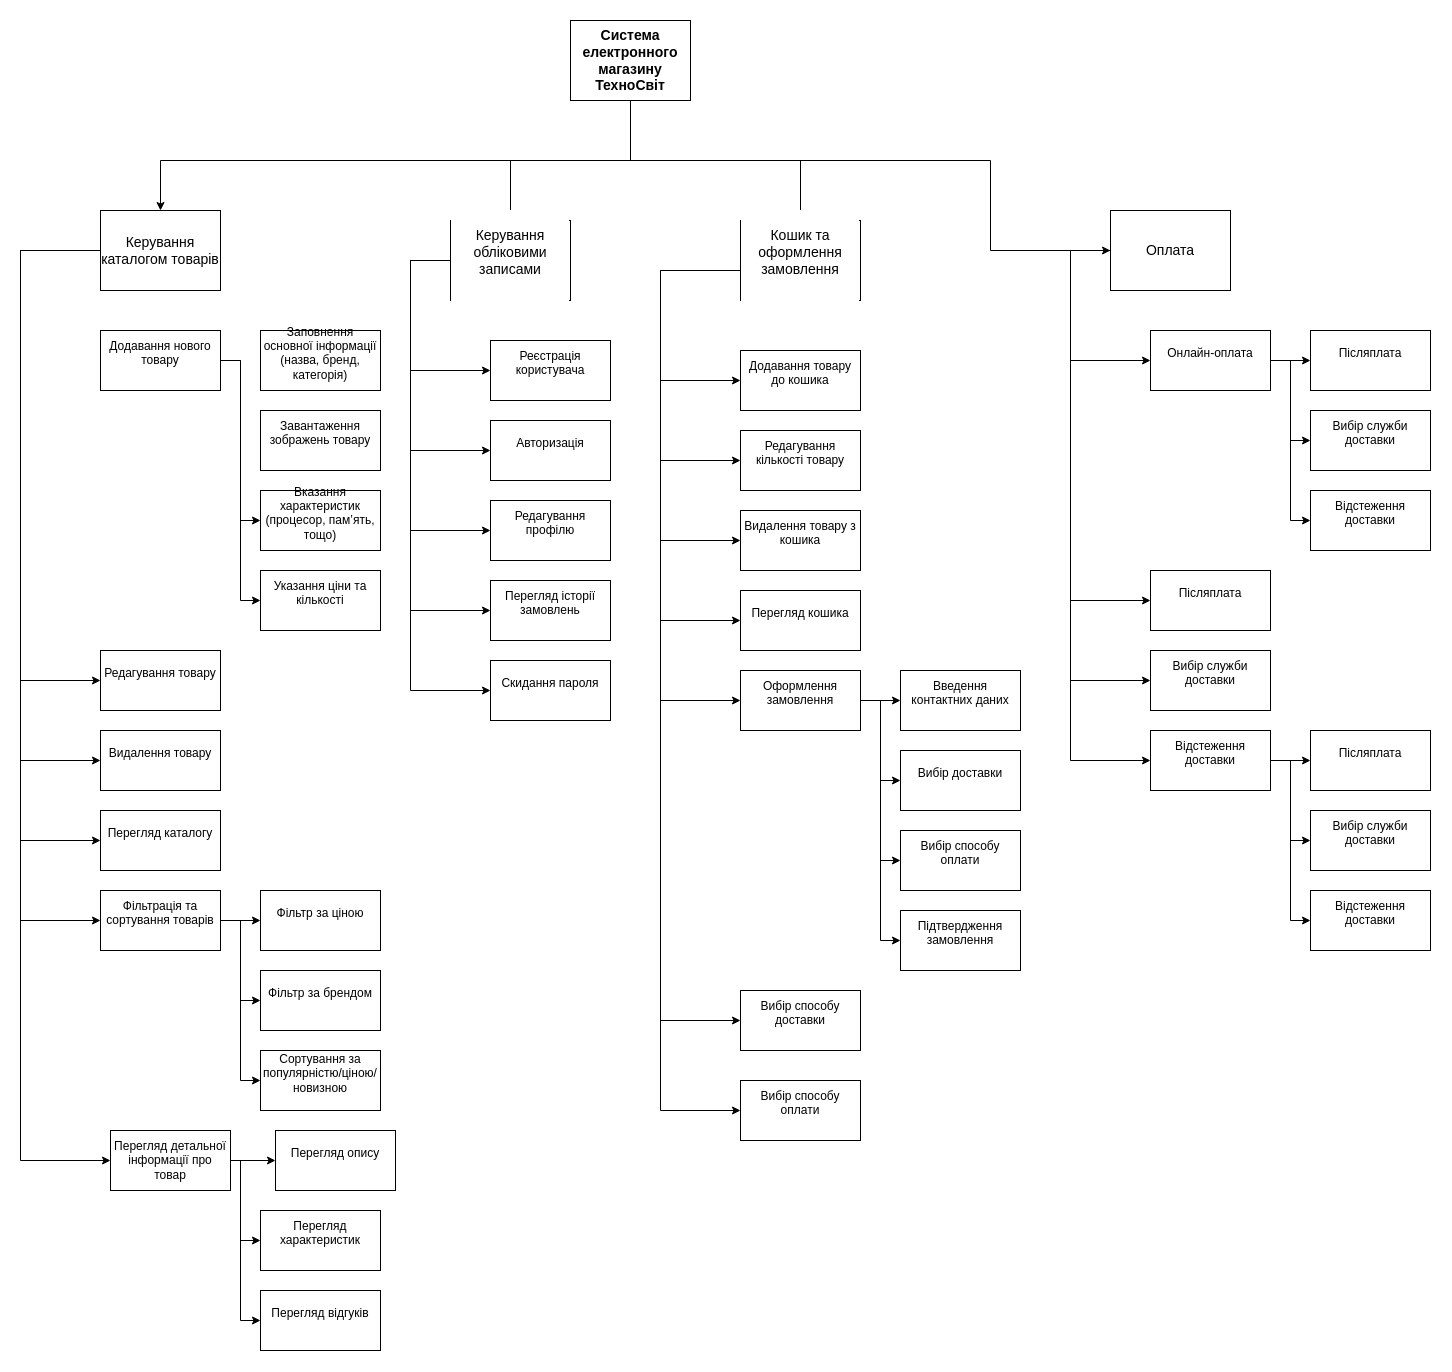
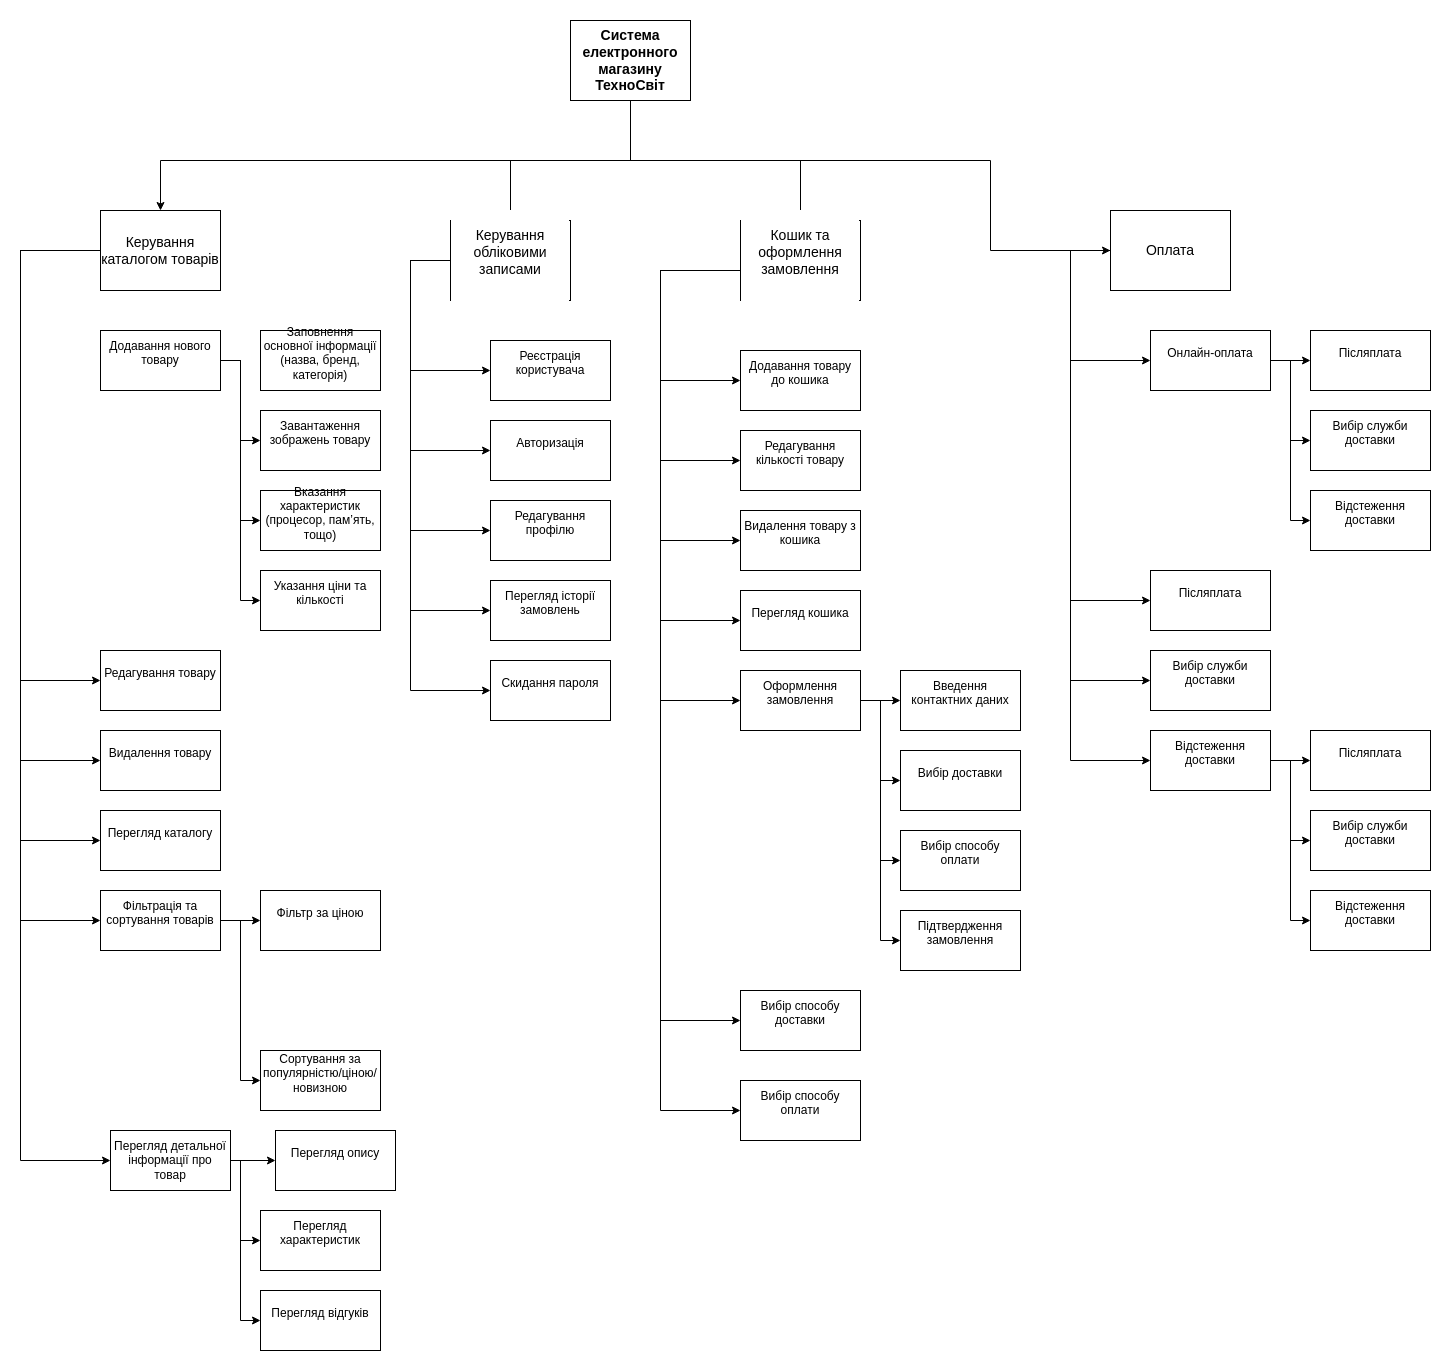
none -> (248, 441)
(248, 1001) -> none
(321, 1001) -> none
